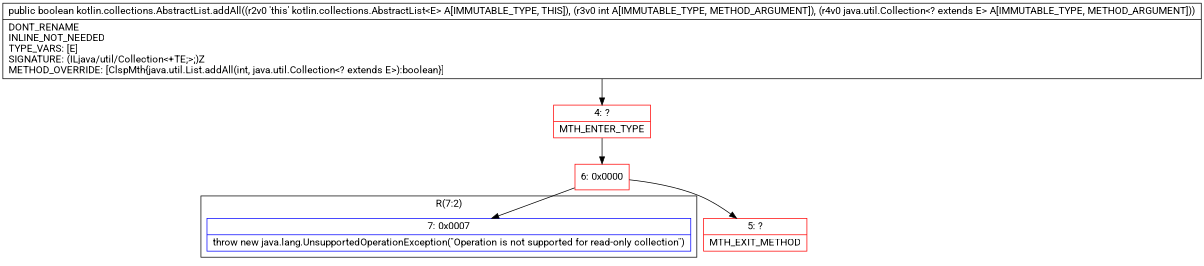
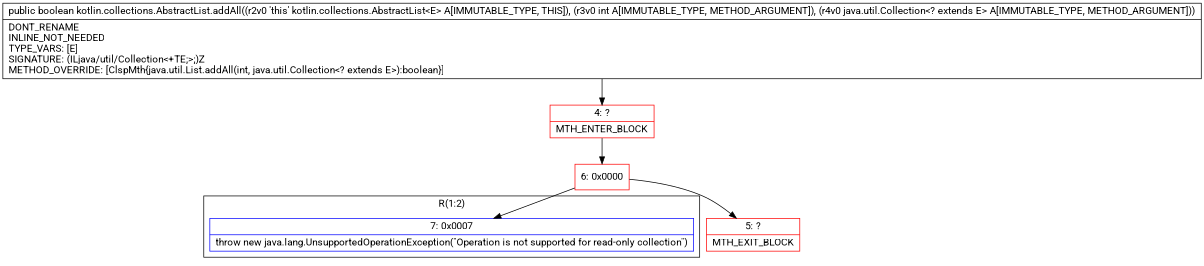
(602, 129) -> (602, 129)
(449, 204) -> (452, 204)
(755, 243) -> (753, 243)
